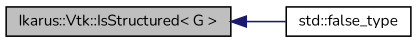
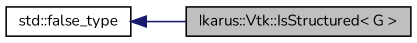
(266, 22) -> (166, 22)
